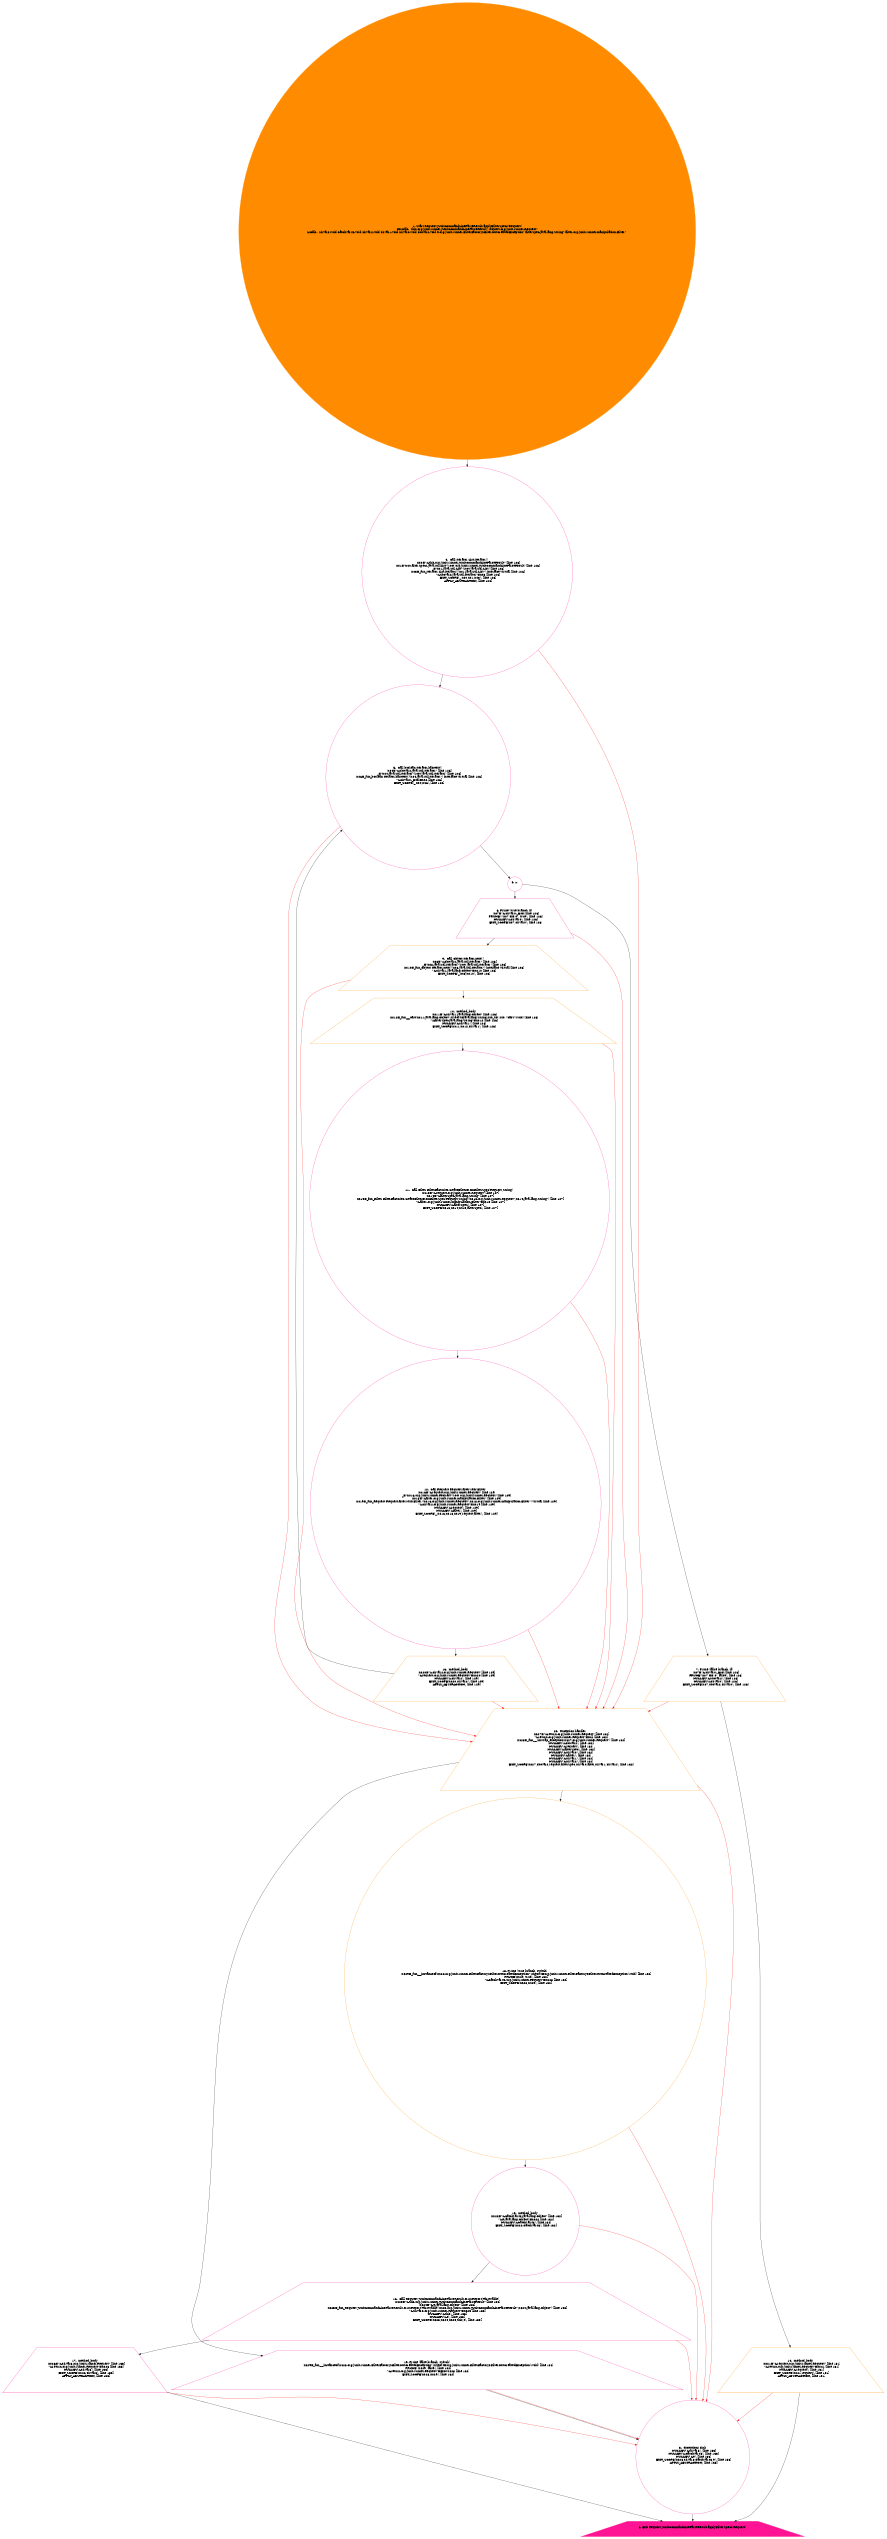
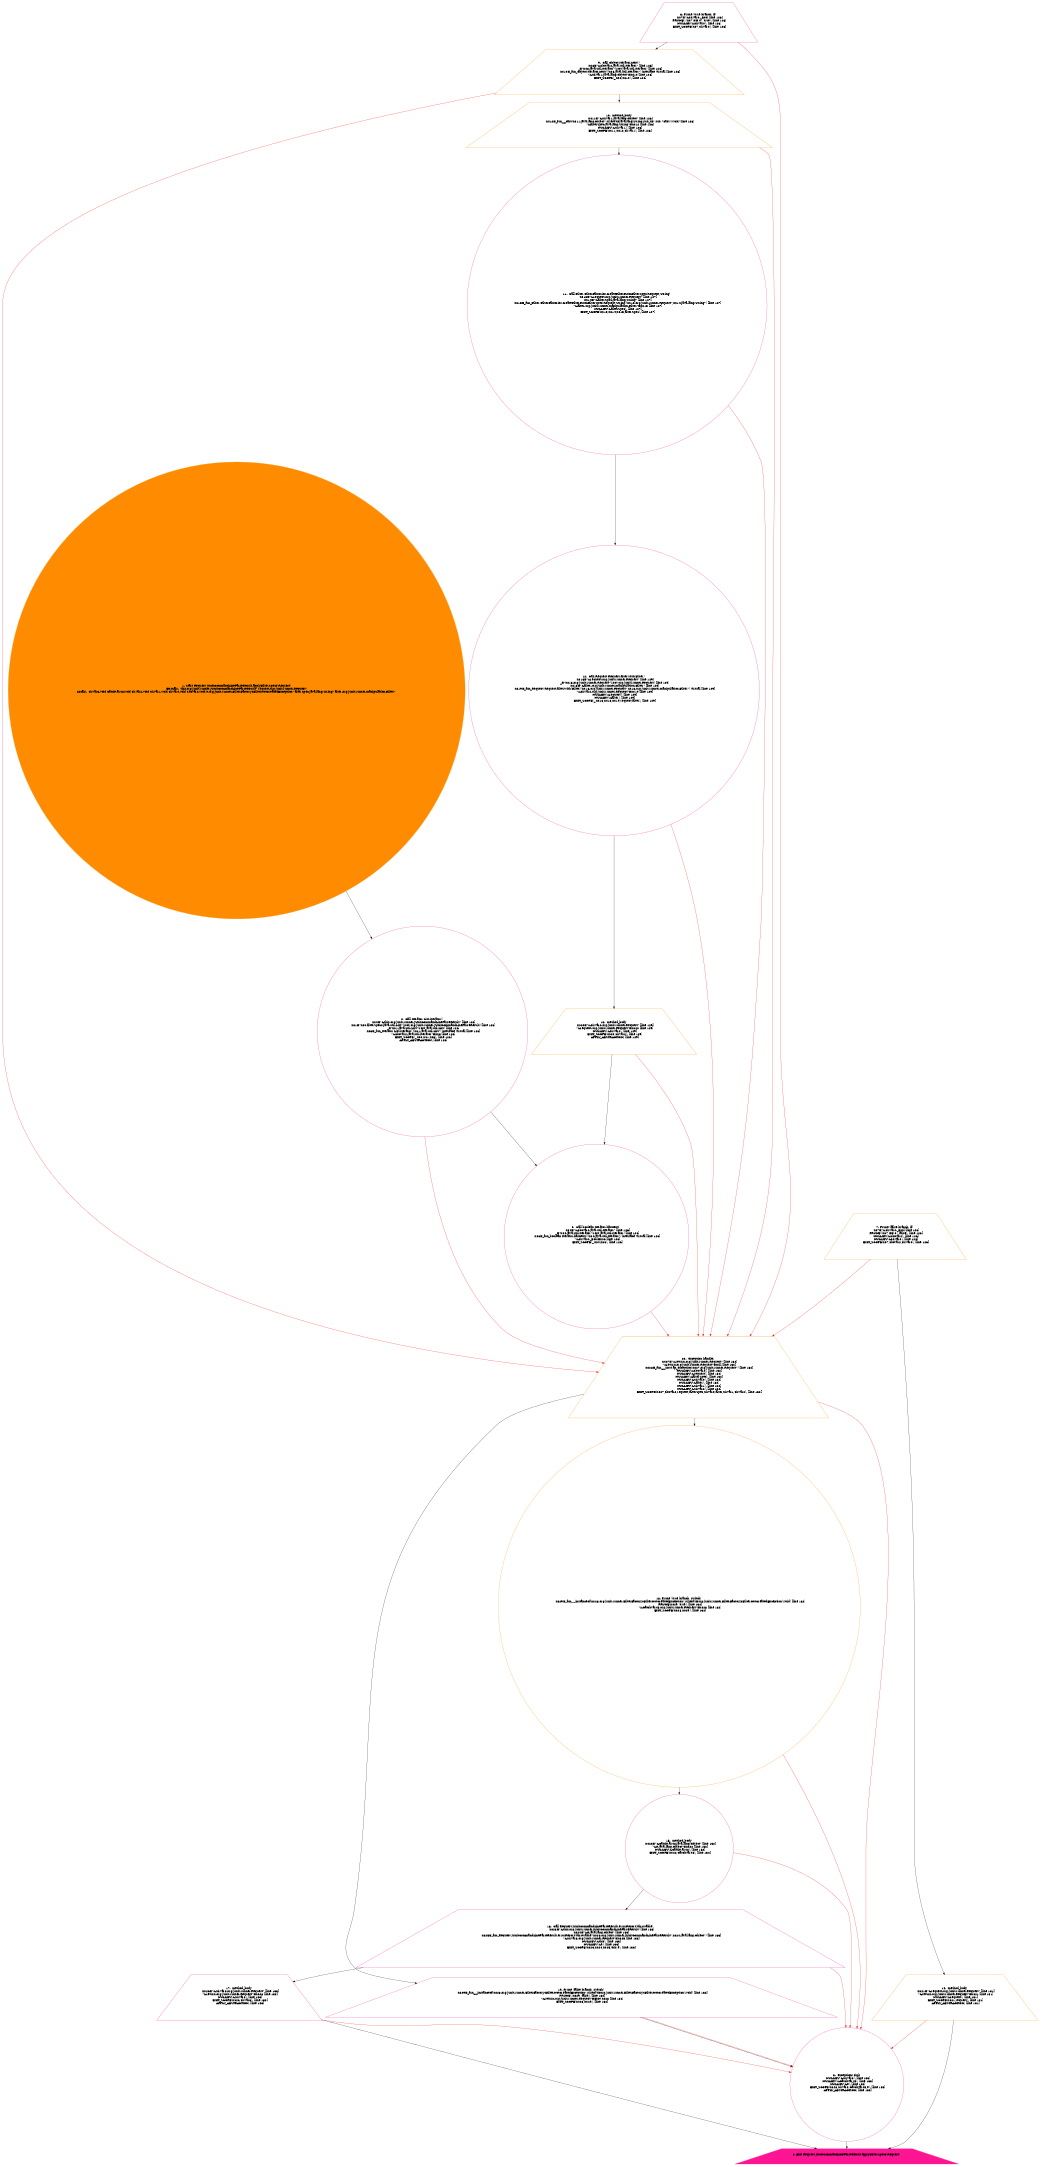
(515, 884) -> none
